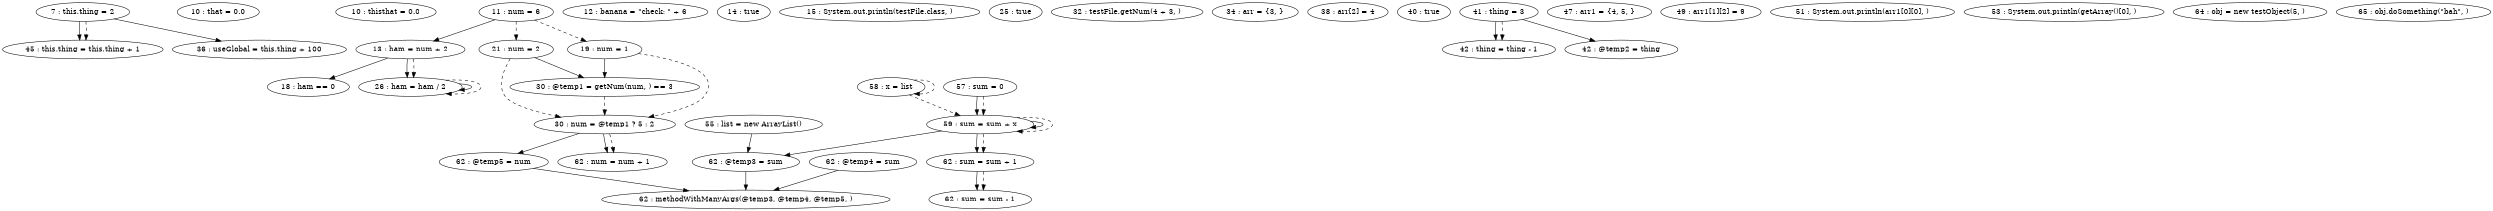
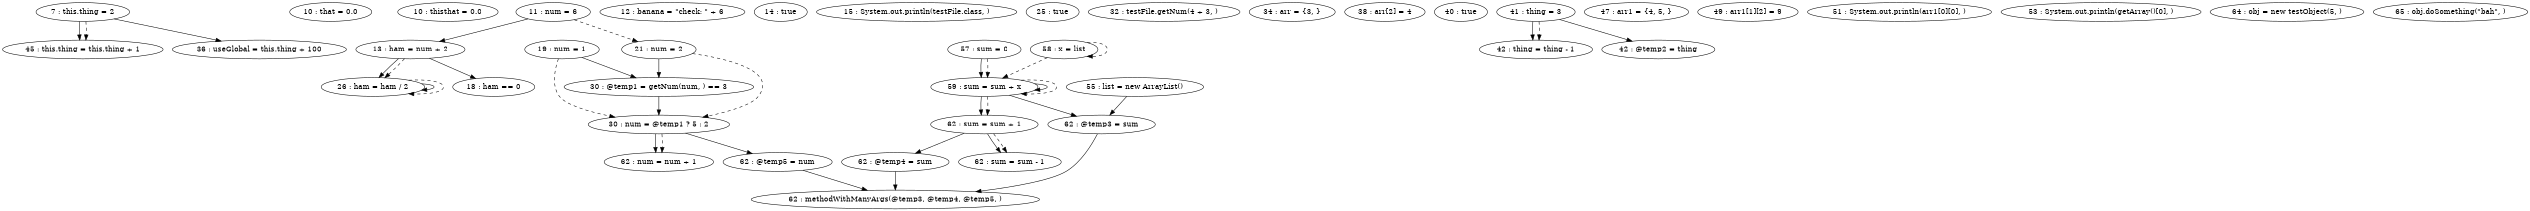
(558, 30) -> none
(605, 103) -> (659, 103)
none -> (942, 142)
